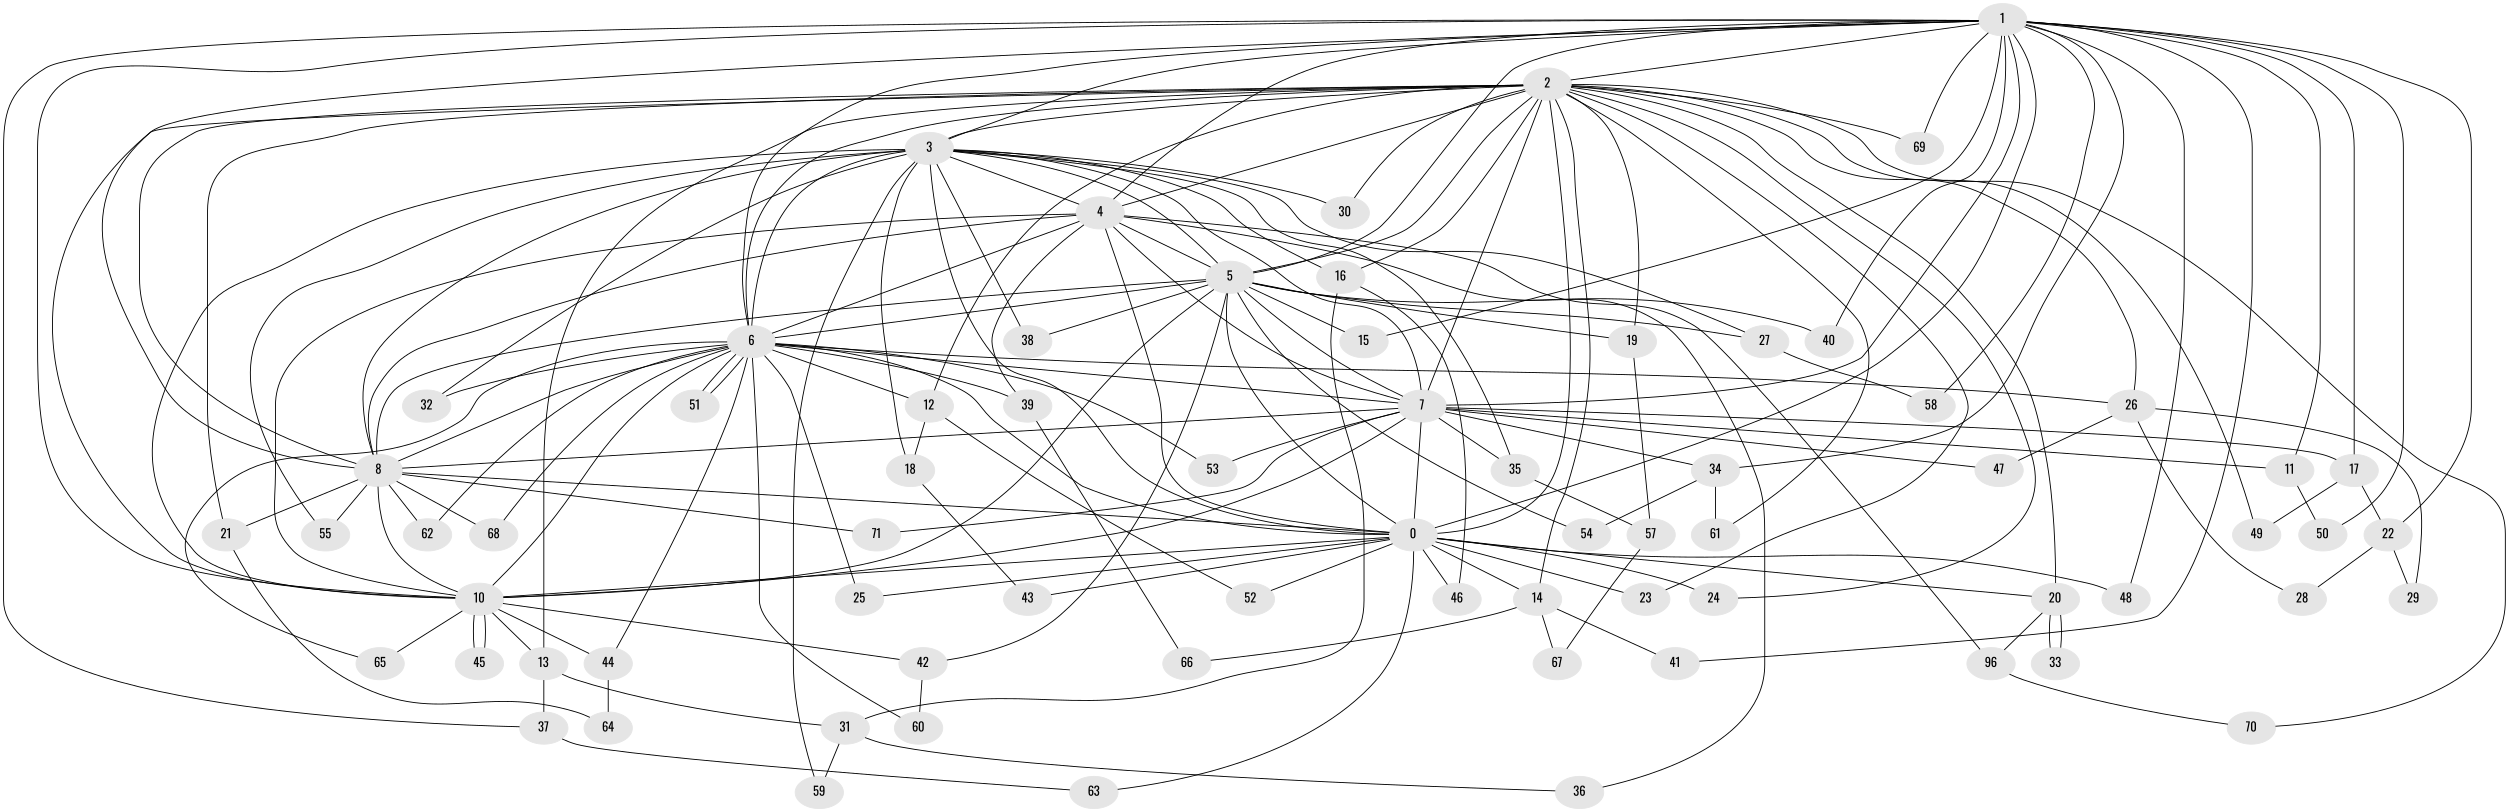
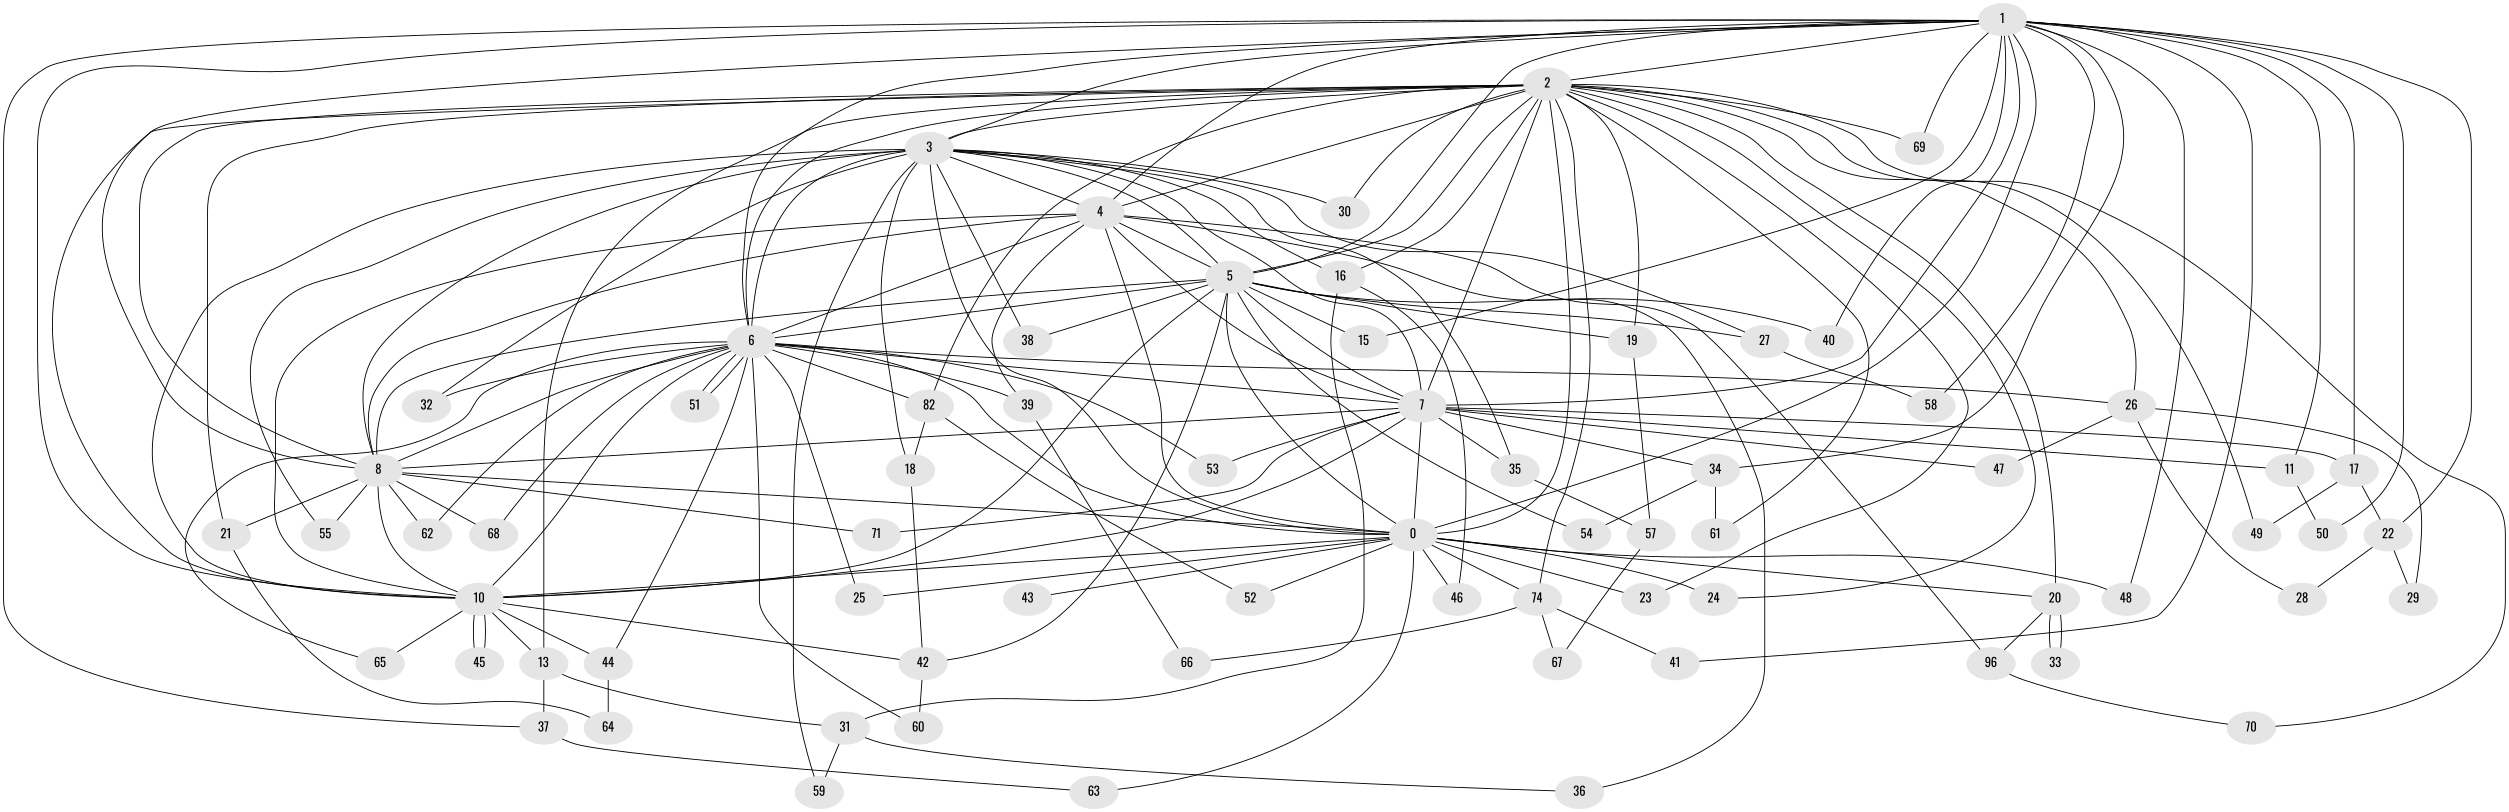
(929, 406) -> (929, 406)
(969, 535) -> (917, 575)
(1538, 599) -> (1538, 599)
